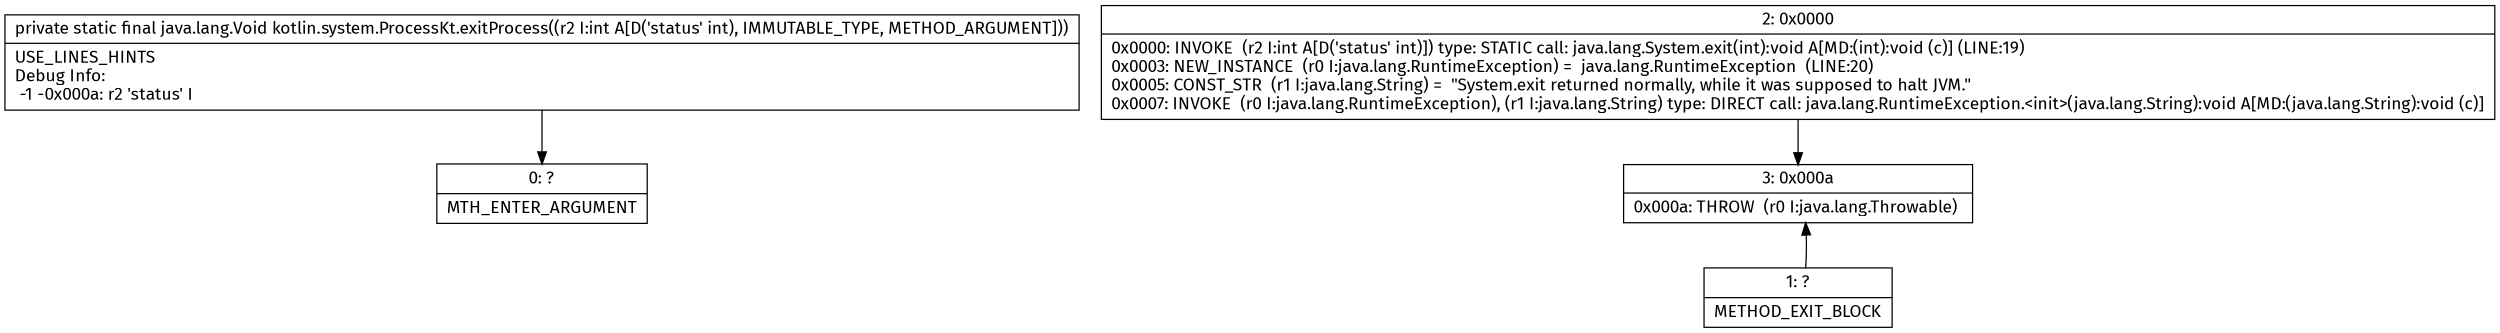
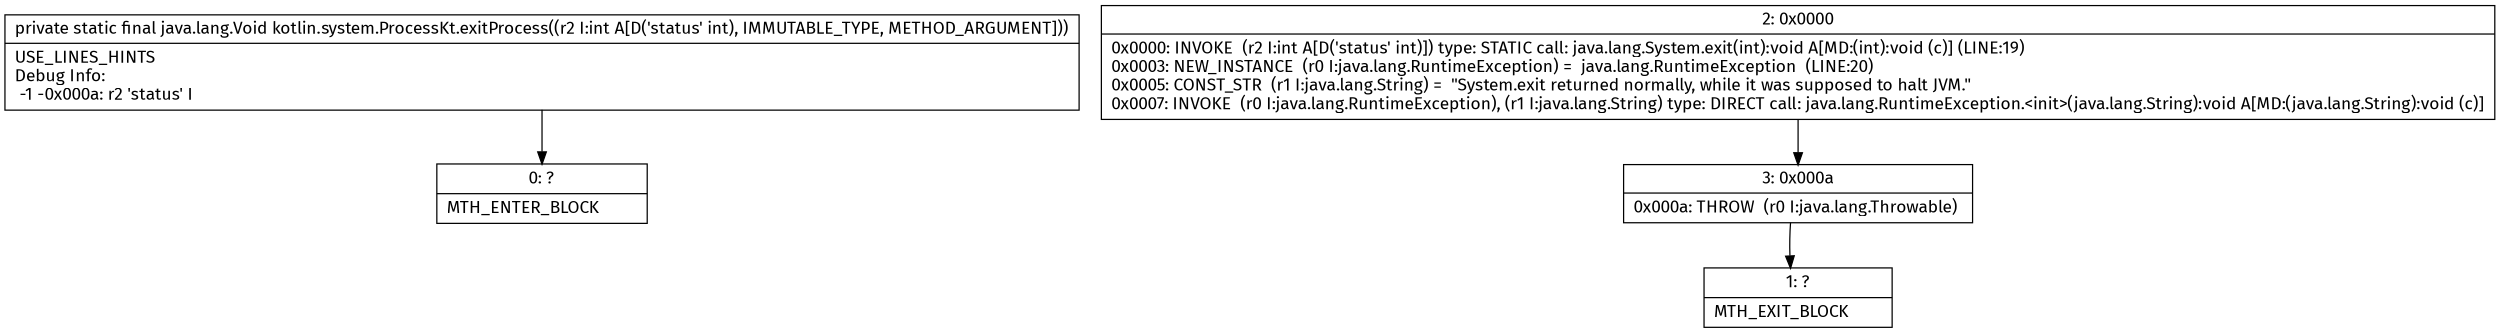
(542, 208) -> (523, 208)
(1806, 252) -> (1790, 239)
(1798, 312) -> (1781, 312)
